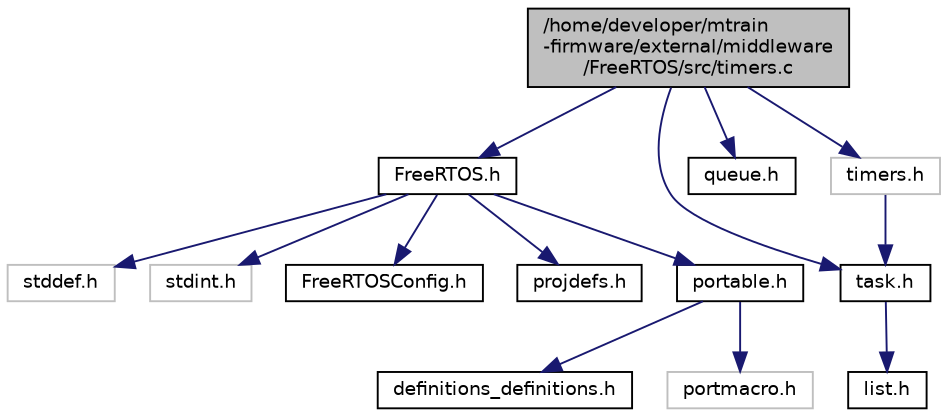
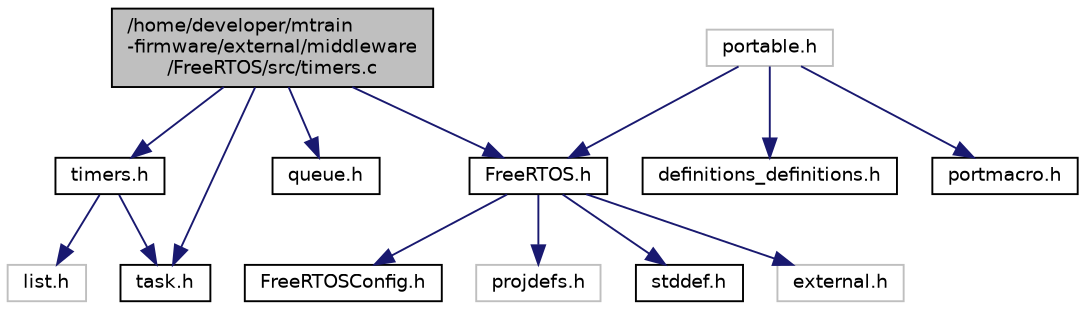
(885, 176) -> (110, 176)
(585, 226) -> (662, 107)
(61, 283) -> (689, 283)
(201, 283) -> (841, 283)
(579, 283) -> (538, 283)
(740, 283) -> (770, 48)
(886, 327) -> (83, 221)
(740, 390) -> (1005, 176)
(887, 390) -> (47, 283)
